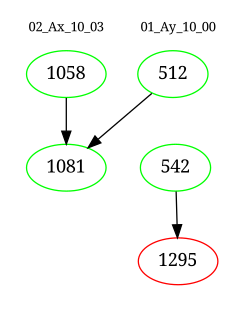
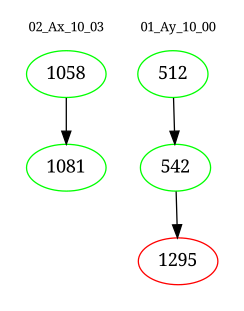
(136, 107) -> (174, 115)
